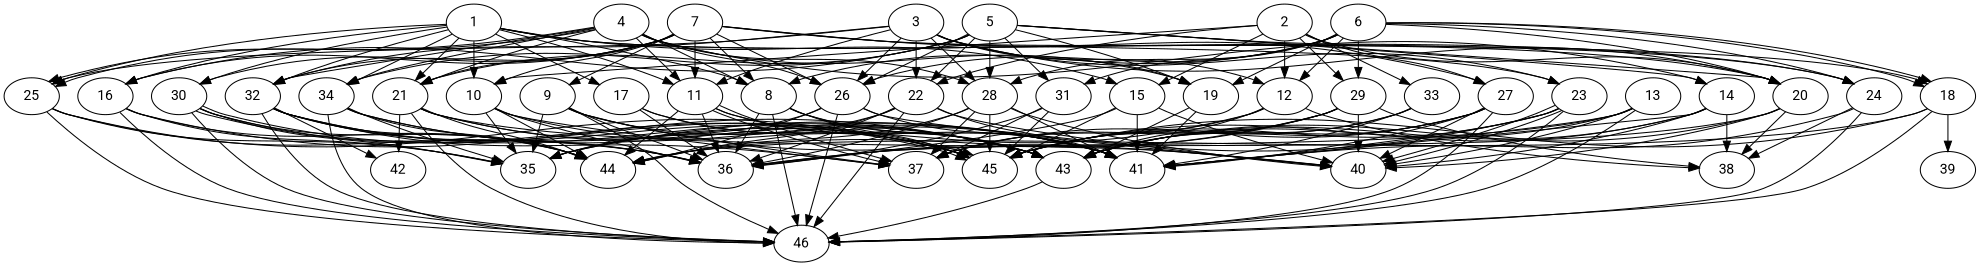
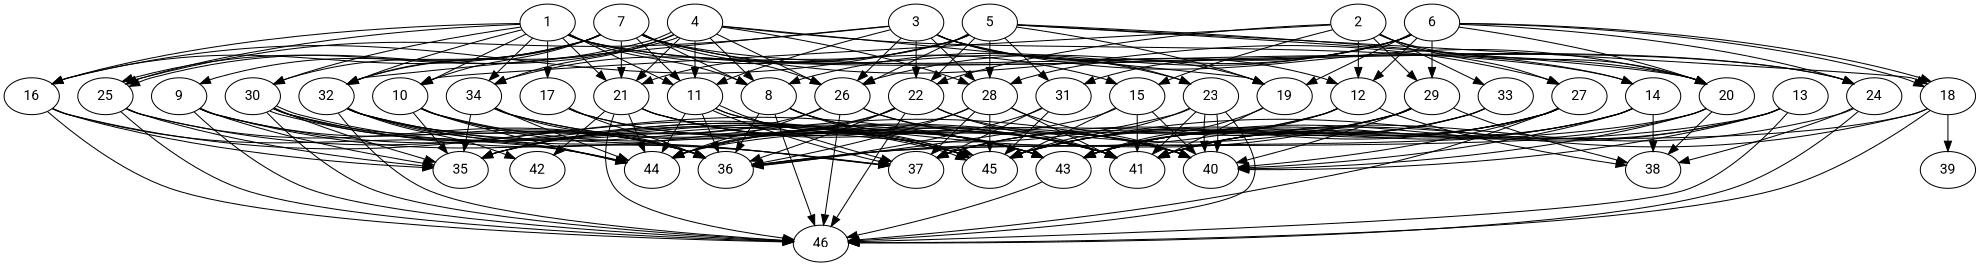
(943, 148) -> (727, 134)
(518, 230) -> (595, 132)
